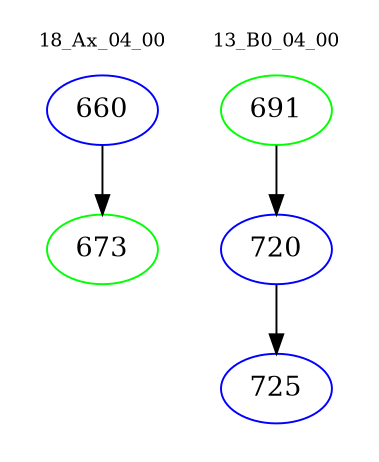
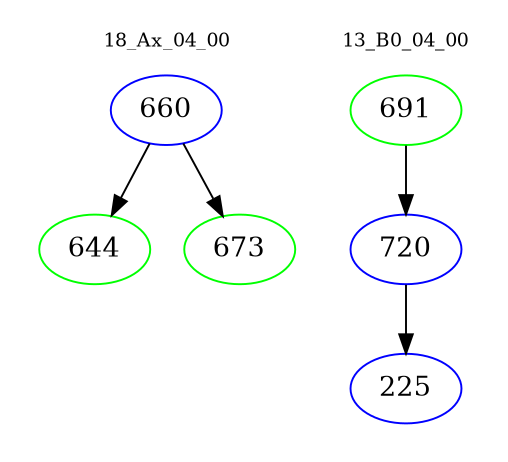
none -> (95, 249)
(276, 389) -> (406, 389)
